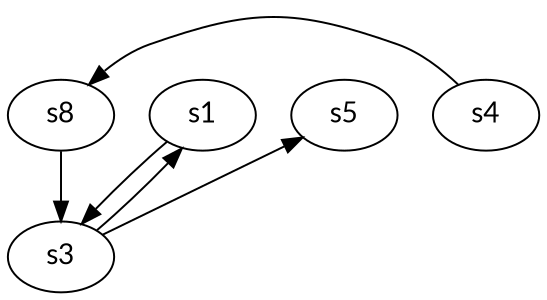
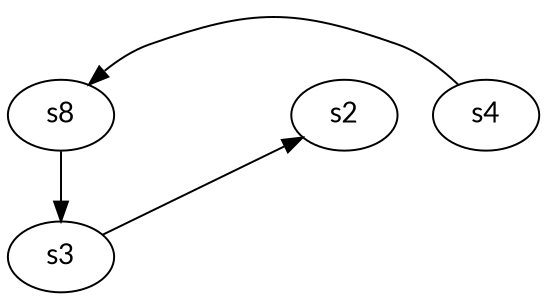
(203, 115) -> none
(344, 115) -> (344, 115)
